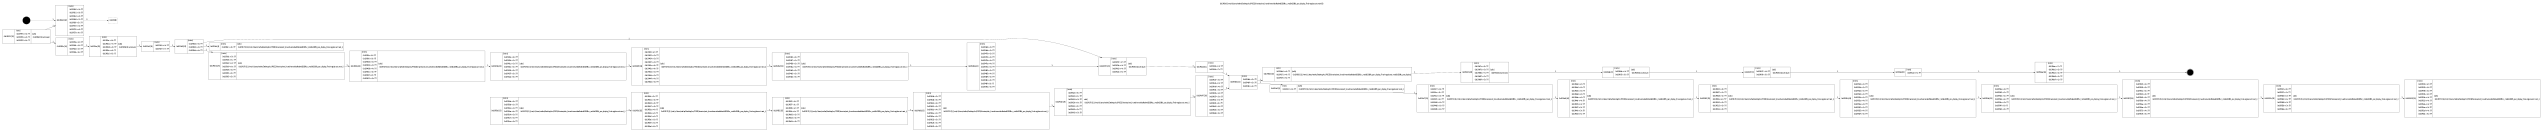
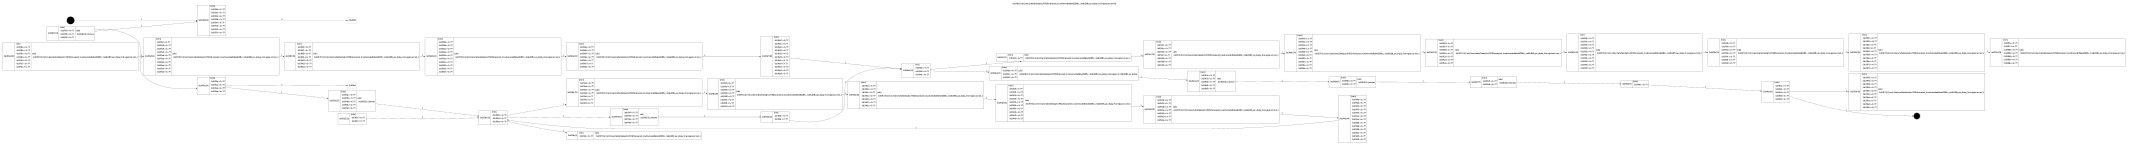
(139, 47) -> (427, 110)
(1046, 66) -> (923, 129)
none -> (352, 86)
(2401, 98) -> (1819, 92)
